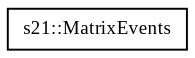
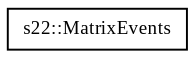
(97, 29) -> (97, 29)
